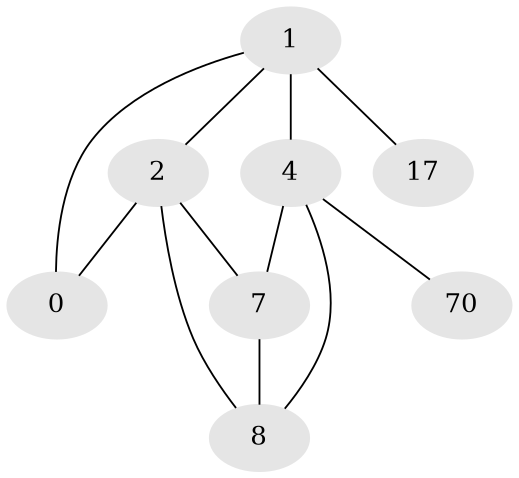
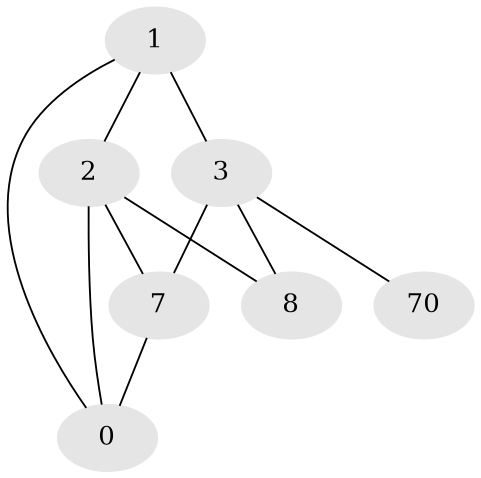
(291, 173) -> (222, 173)
(423, 173) -> none
(259, 372) -> (133, 372)
